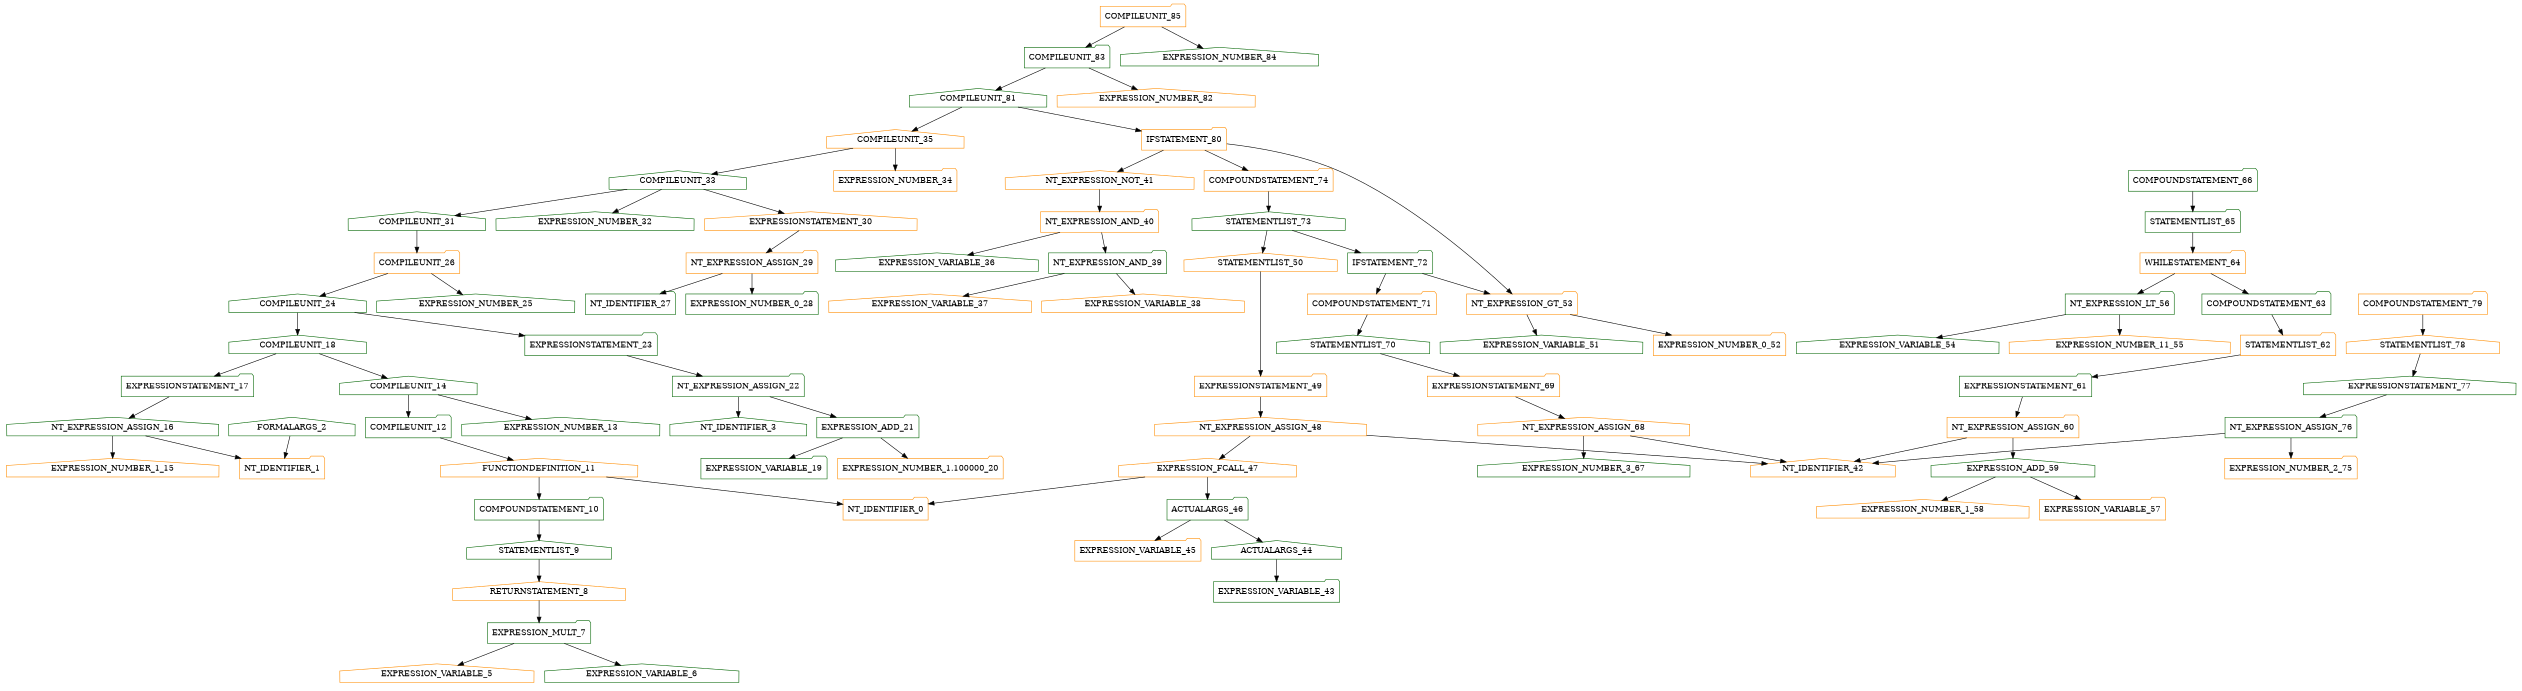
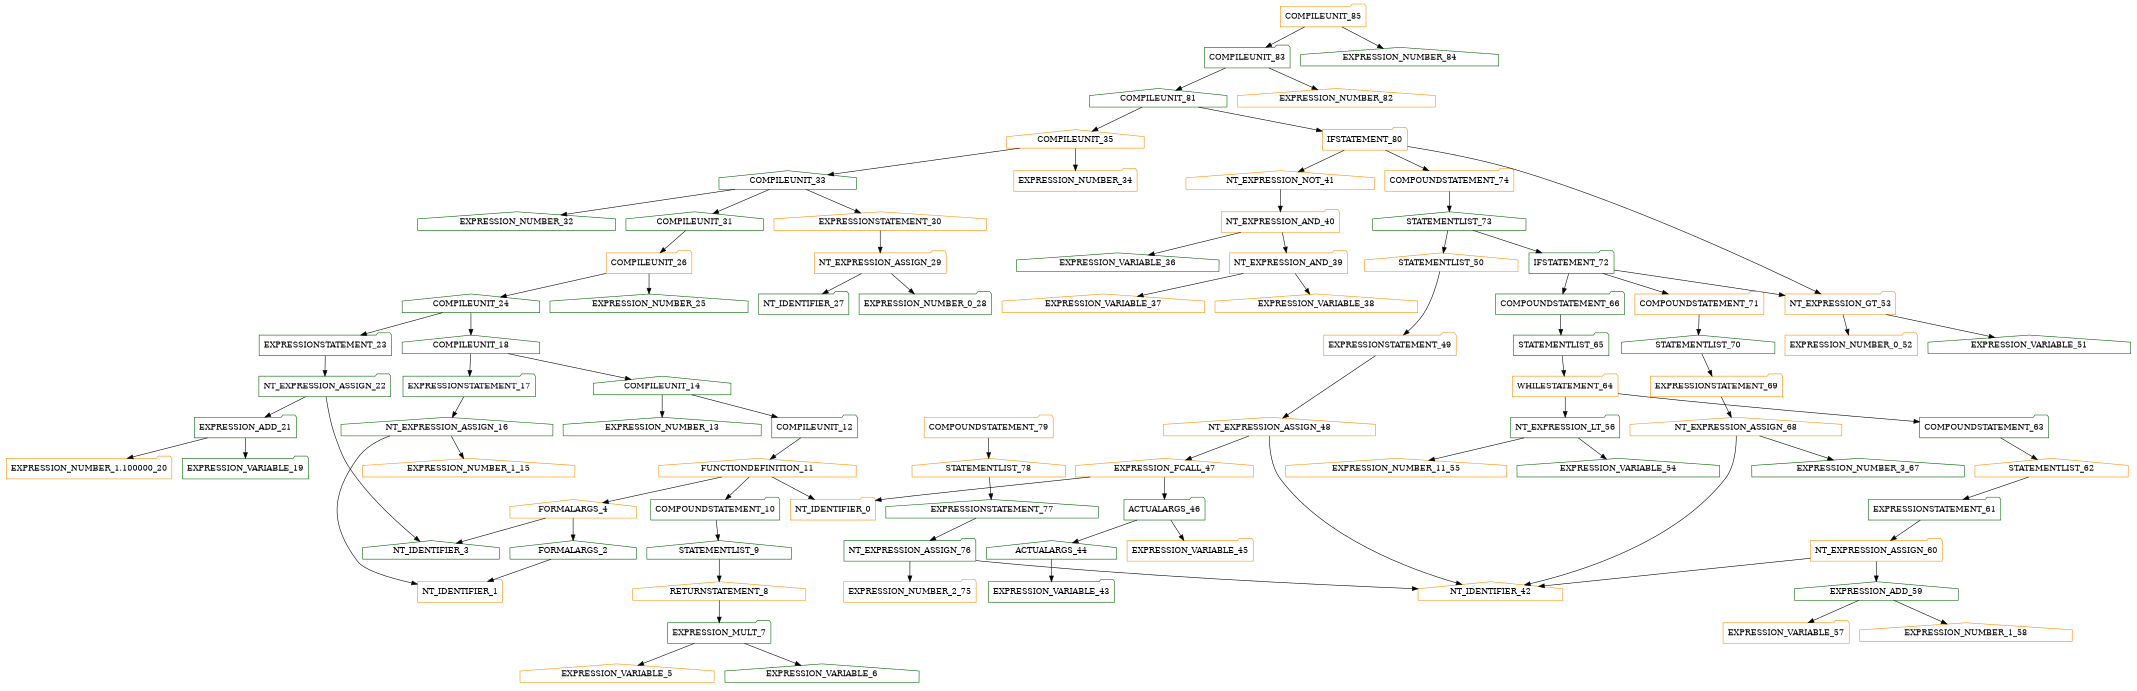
(1108, 263) -> (1288, 263)
none -> (1567, 281)
(2288, 345) -> (2052, 469)
none -> (573, 510)
